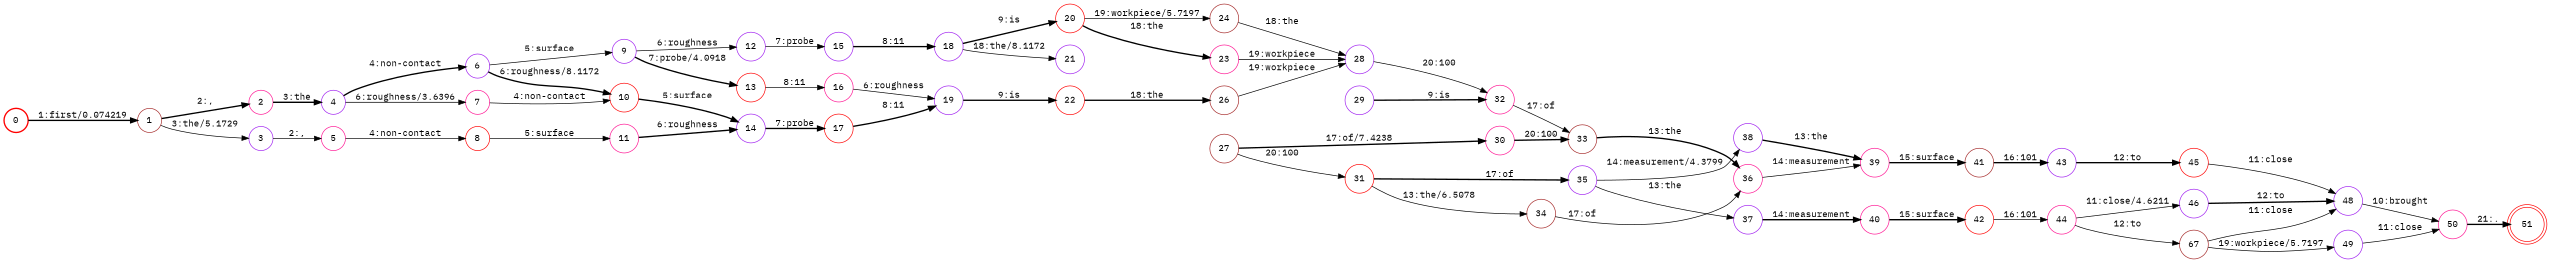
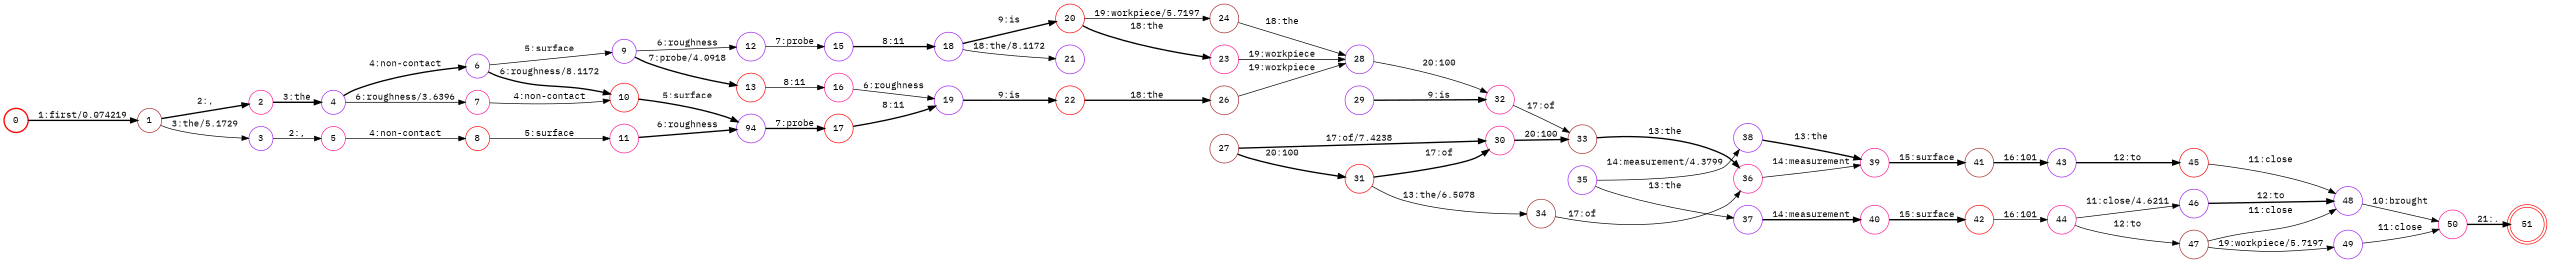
(751, 128) -> (751, 128)
(1287, 167) -> (1287, 167)
(1467, 179) -> (1429, 169)
(2194, 245) -> (2194, 245)
